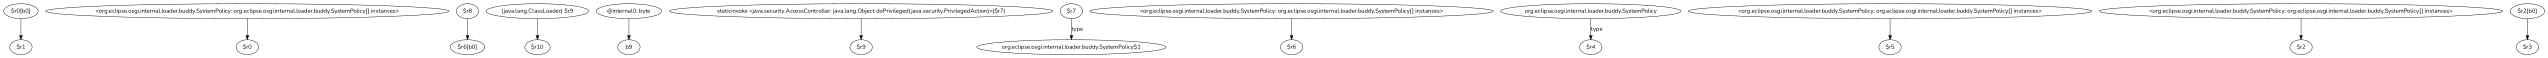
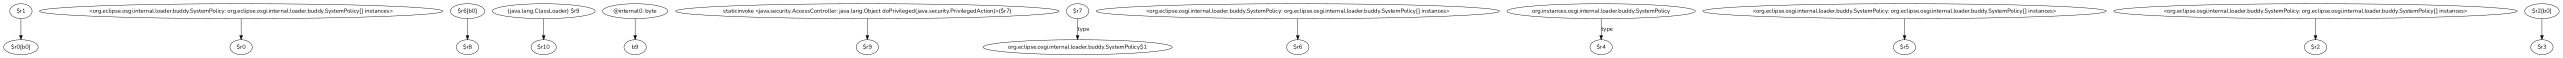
(1591, 11) -> (1601, 11)
(21, 27) -> (21, 27)
(468, 27) -> (468, 27)
